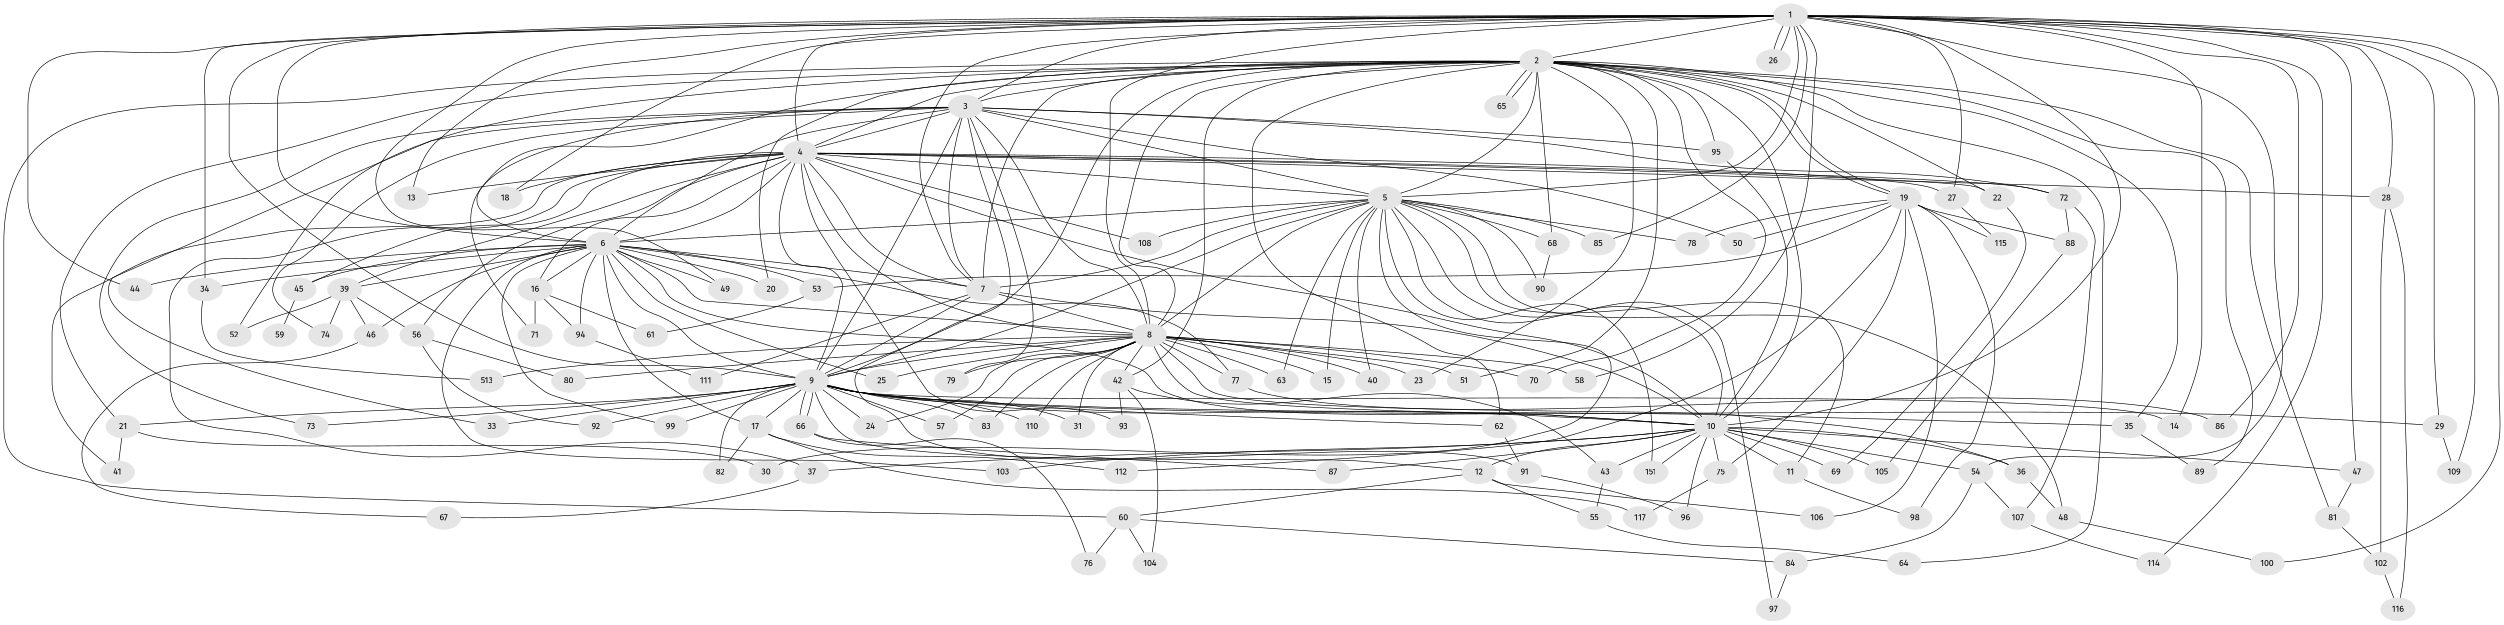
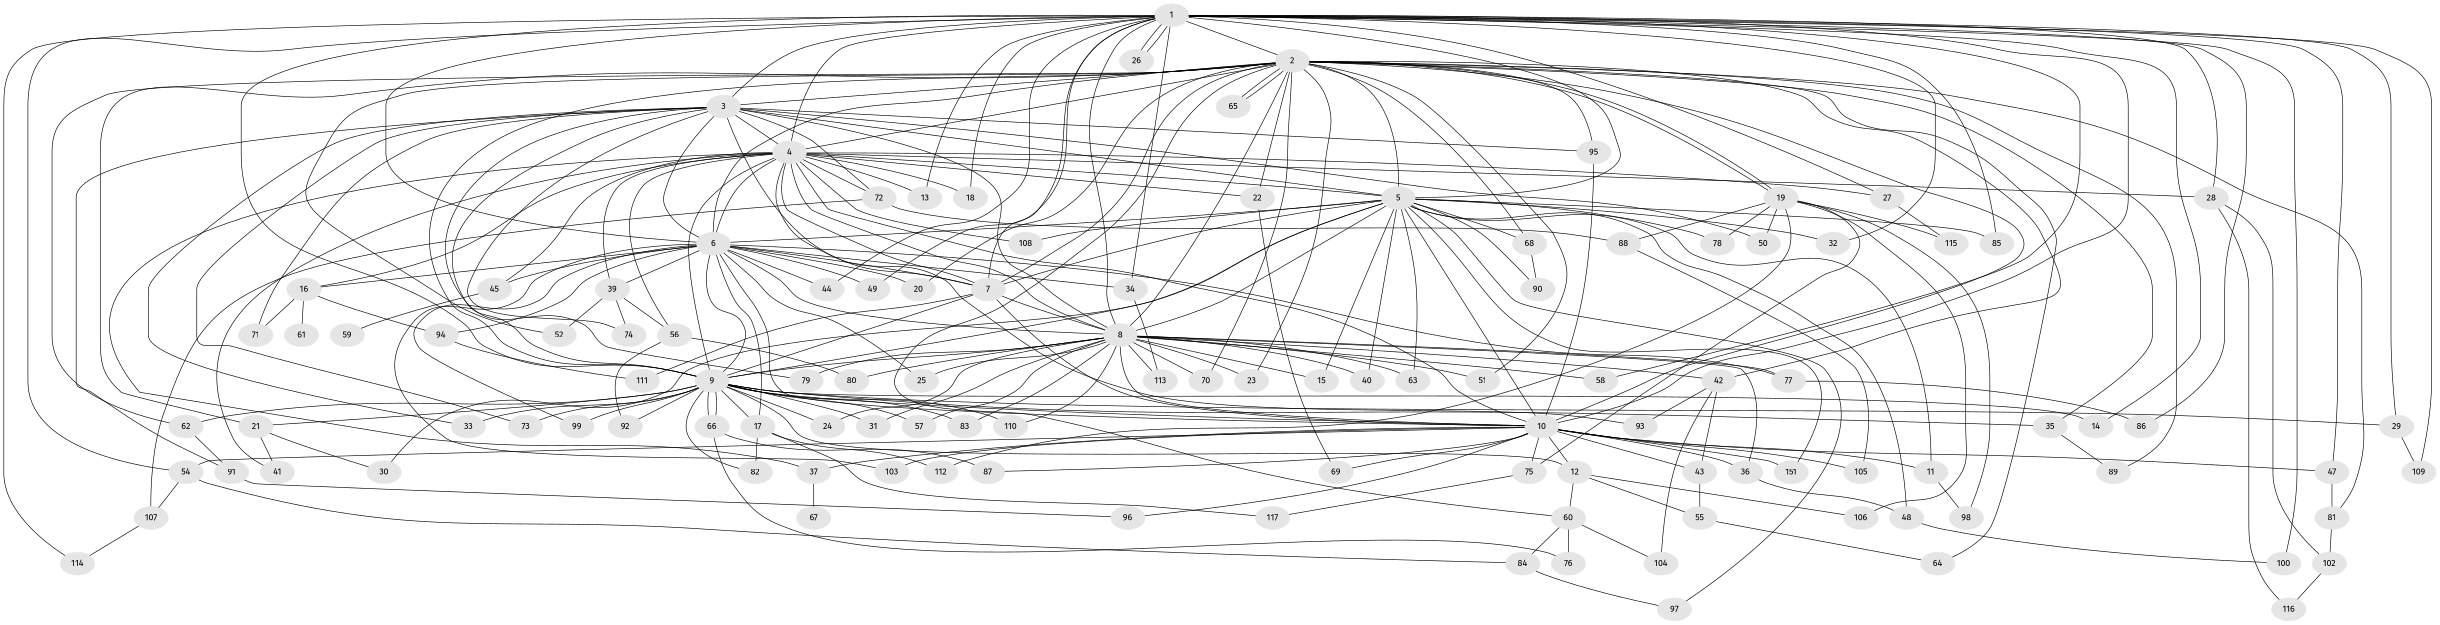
none -> (1833, 244)
(817, 289) -> none
(371, 335) -> none
(487, 381) -> (1160, 381)
